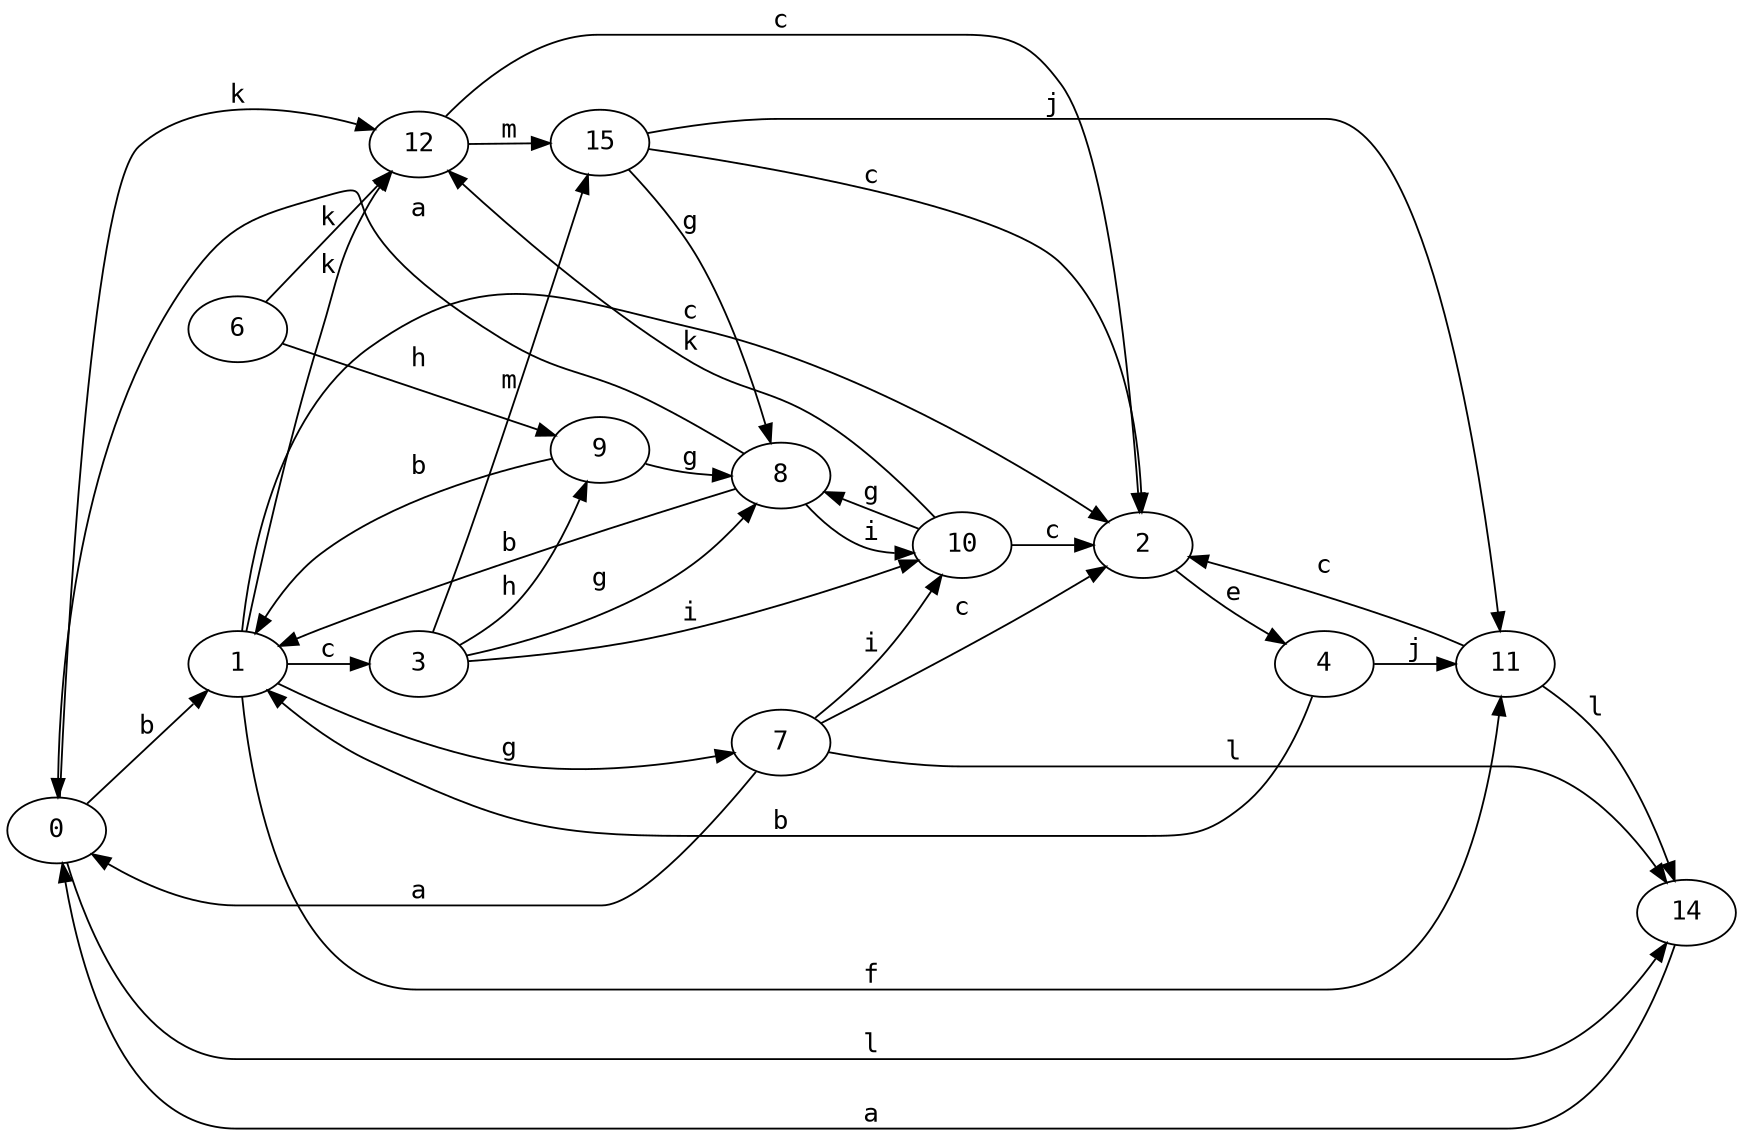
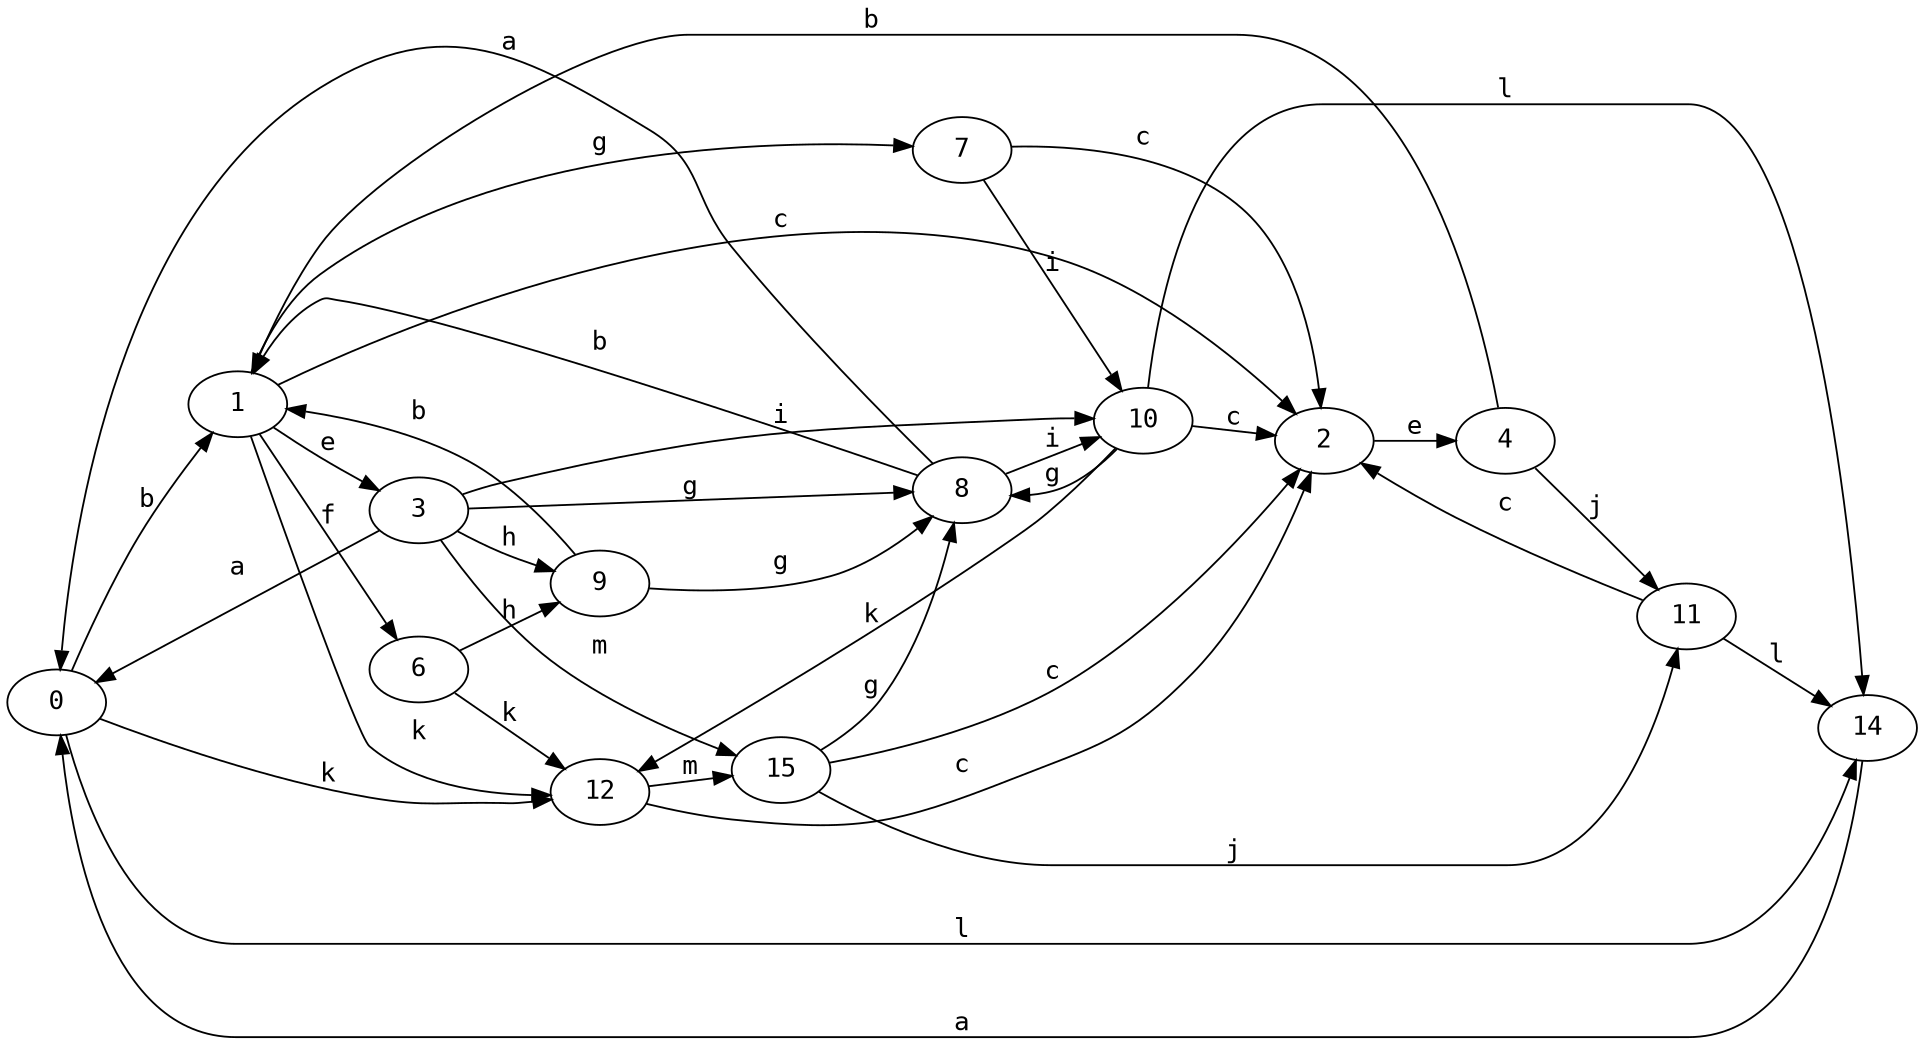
(328, 650) -> (328, 444)
(1260, 766) -> (1636, 104)
(454, 905) -> (246, 602)
(862, 990) -> (323, 529)
